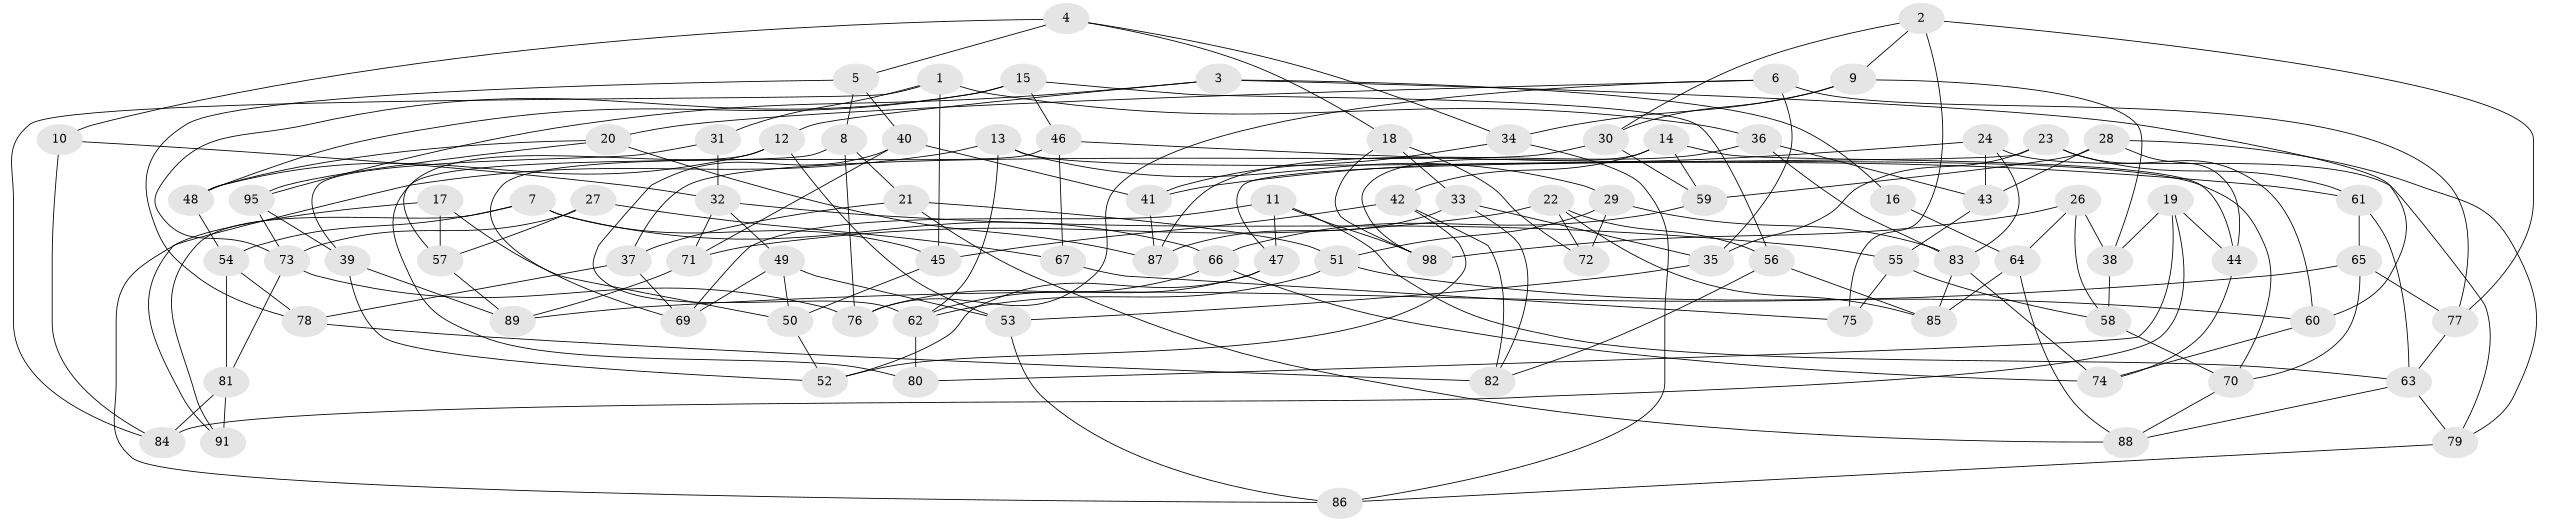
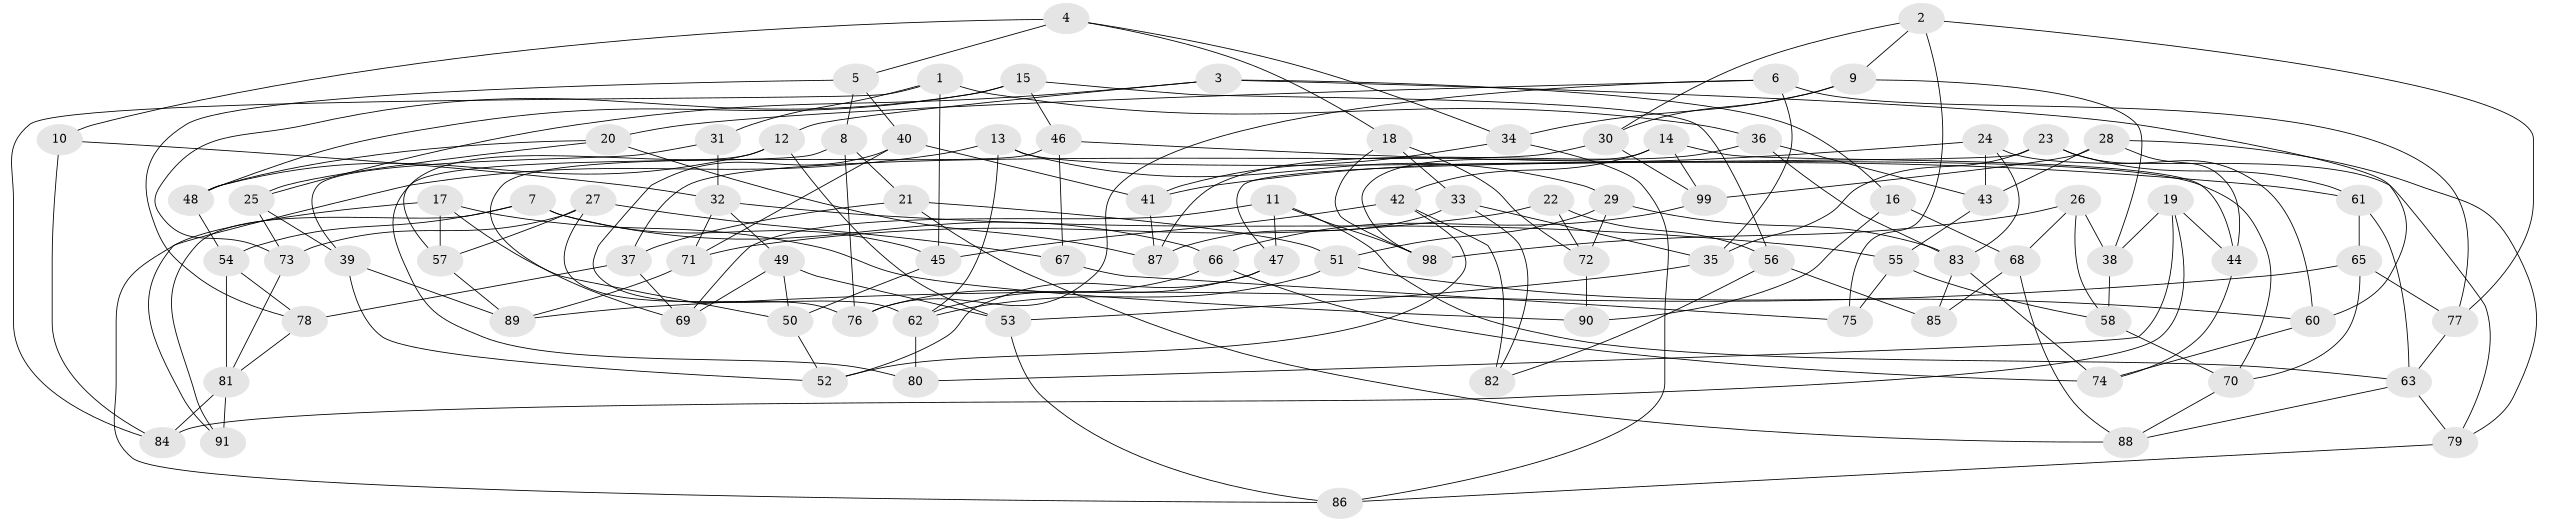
(252, 200) -> (252, 200)
(1704, 200) -> (1704, 200)
(2017, 261) -> (2017, 261)
(1731, 290) -> none
(570, 293) -> (625, 297)
none -> (1587, 322)
(869, 357) -> (266, 352)
